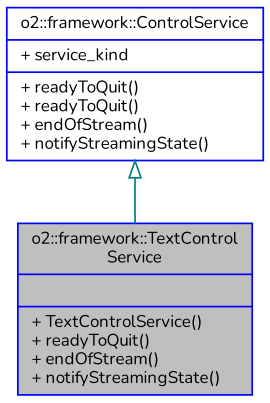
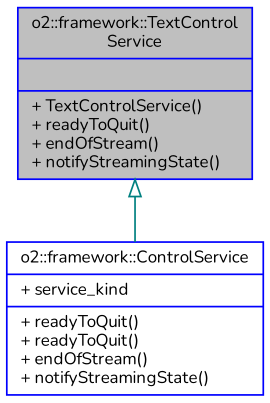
(135, 201) -> (135, 219)
